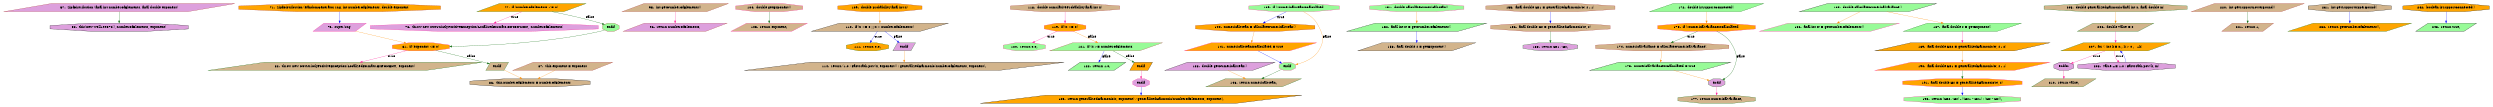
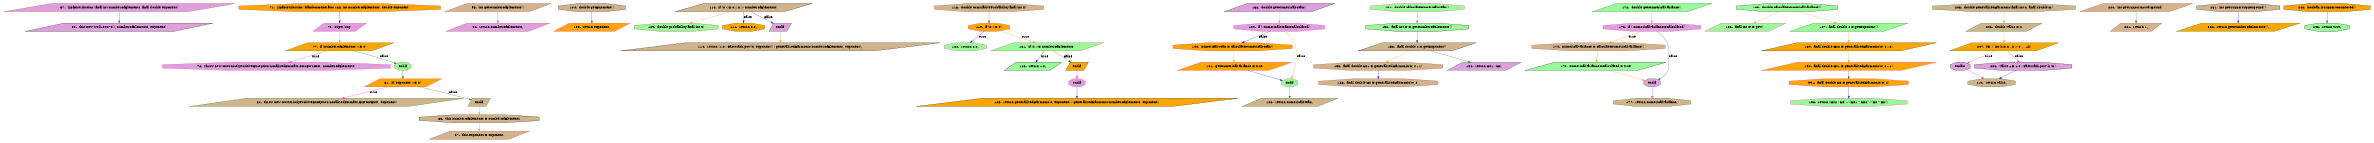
(769, 8) -> (592, 8)
(880, 8) -> (676, 27)
(1294, 8) -> (1279, 27)
(1707, 8) -> (1652, 8)
(1868, 8) -> (1787, 8)
(880, 16) -> (711, 17)
(1065, 16) -> (989, 16)
(1417, 16) -> (1417, 16)
(2446, 16) -> (2327, 16)
(1281, 17) -> (1263, 37)
(119, 27) -> (119, 27)
(769, 27) -> (592, 27)
(1417, 27) -> (1417, 27)
(1707, 27) -> (1652, 27)
(1829, 27) -> (1745, 27)
(2446, 27) -> (2327, 27)
(1550, 36) -> (1450, 56)
(1962, 36) -> (1849, 36)
(2116, 36) -> (2004, 36)
(380, 37) -> (340, 36)
(878, 37) -> (748, 17)
(1046, 37) -> (978, 36)
(1092, 37) -> (1025, 37)
(1685, 37) -> (1626, 37)
(421, 47) -> (403, 83)
(1250, 47) -> (1234, 66)
(1550, 47) -> (1484, 66)
none -> (1399, 56)
(1106, 57) -> (1045, 57)
(2120, 57) -> (2019, 57)
(2125, 57) -> (2008, 74)
(547, 74) -> (479, 126)
(1236, 74) -> (1279, 16)
(1962, 83) -> (1849, 83)
(2064, 83) -> (1992, 83)
(1962, 99) -> (1849, 102)
